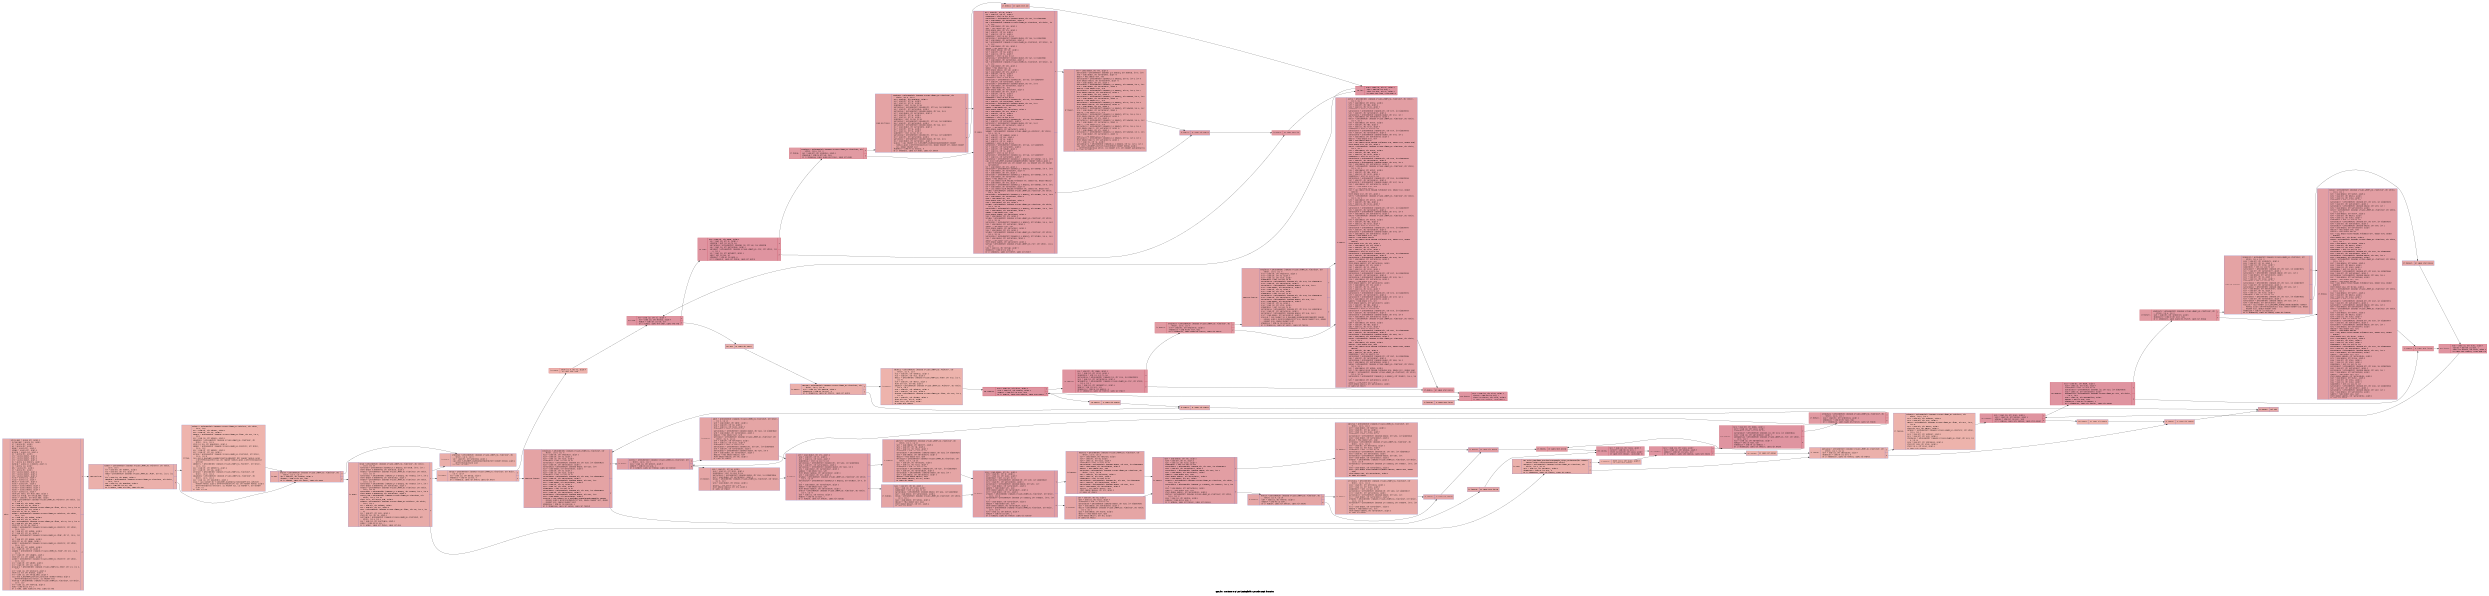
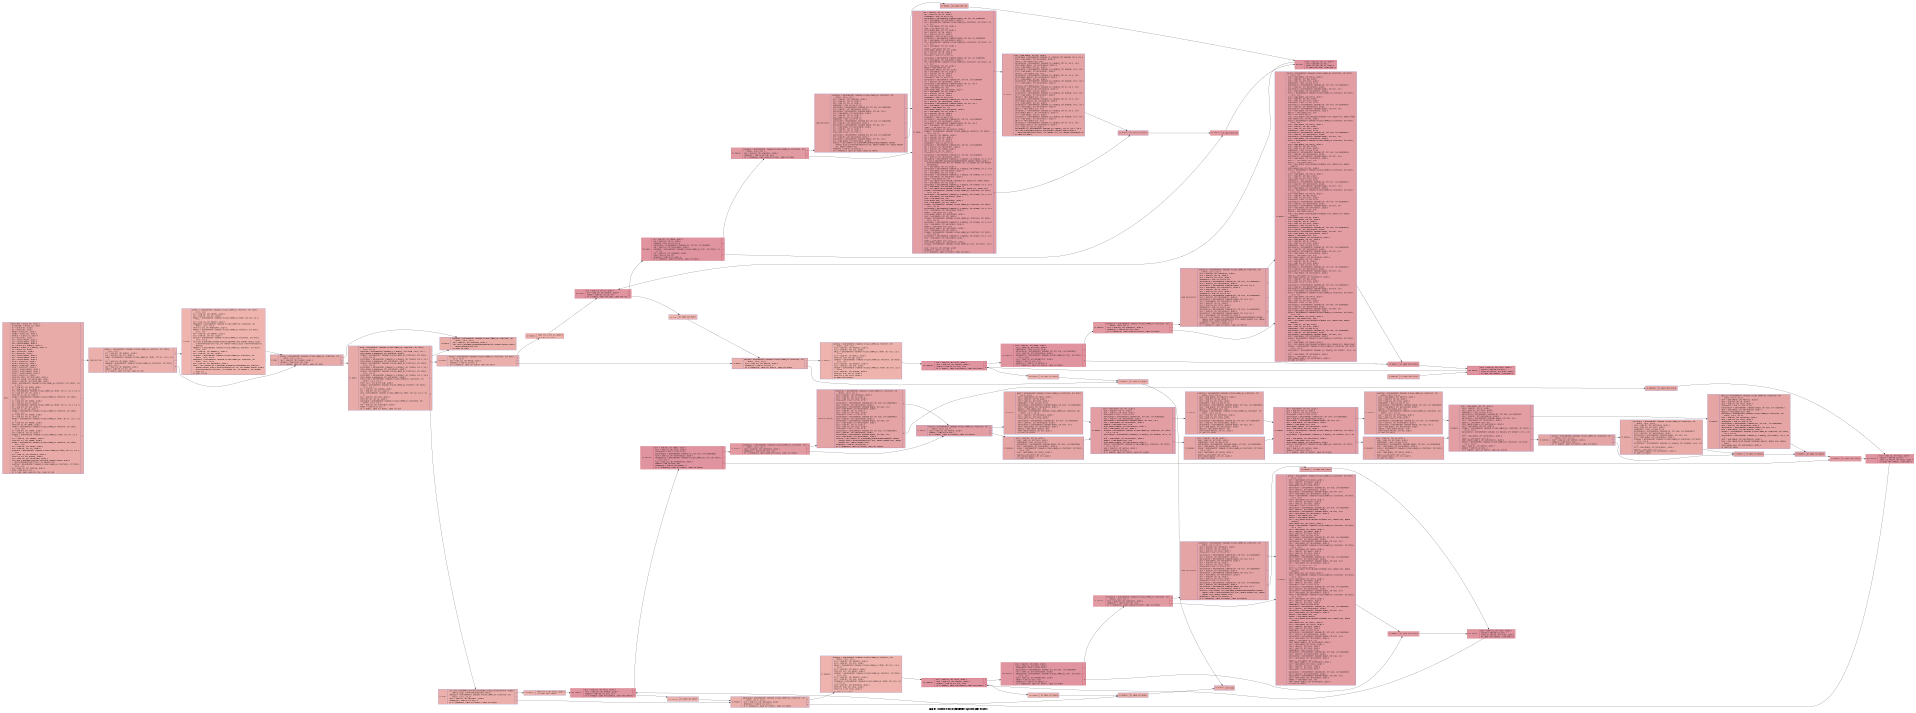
(521, 479) -> (625, 363)
